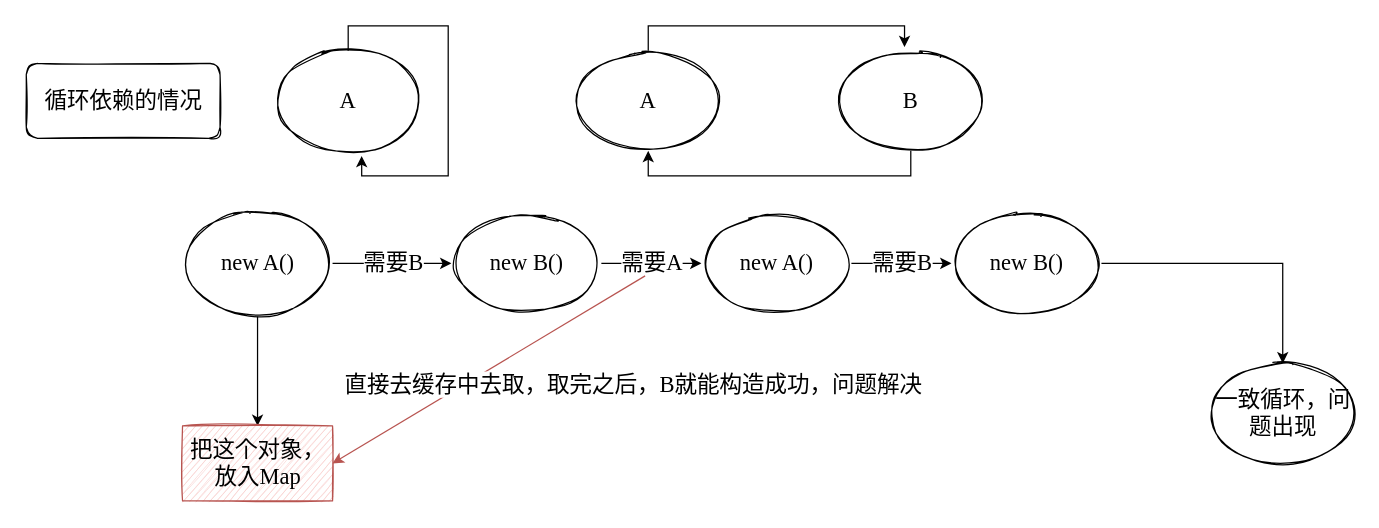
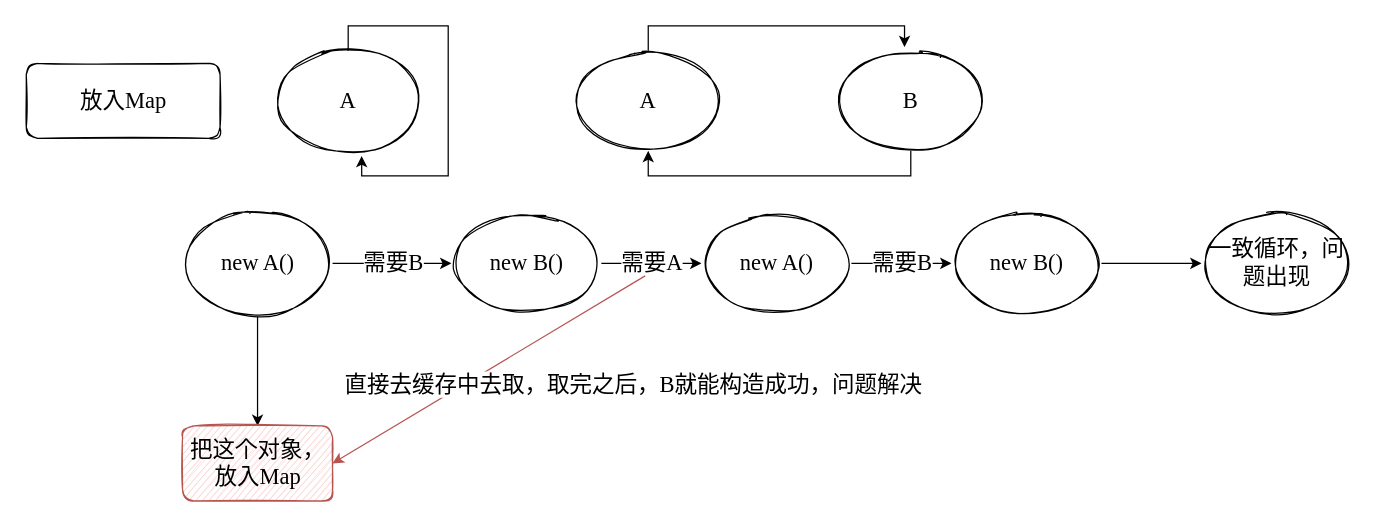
(124, 101) -> (124, 101)
(1283, 413) -> (1276, 263)
(258, 463) -> (258, 463)
